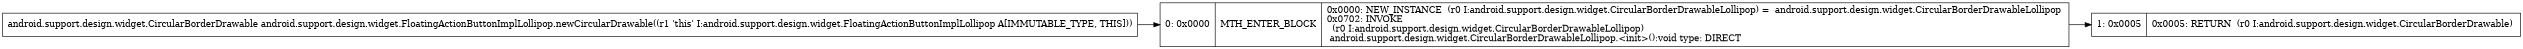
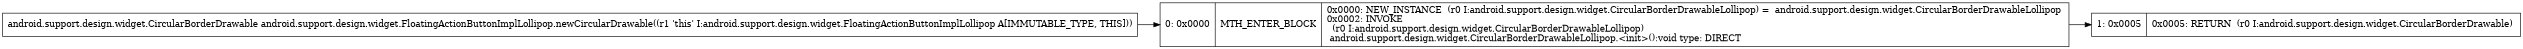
(1368, 20) -> (1368, 20)
